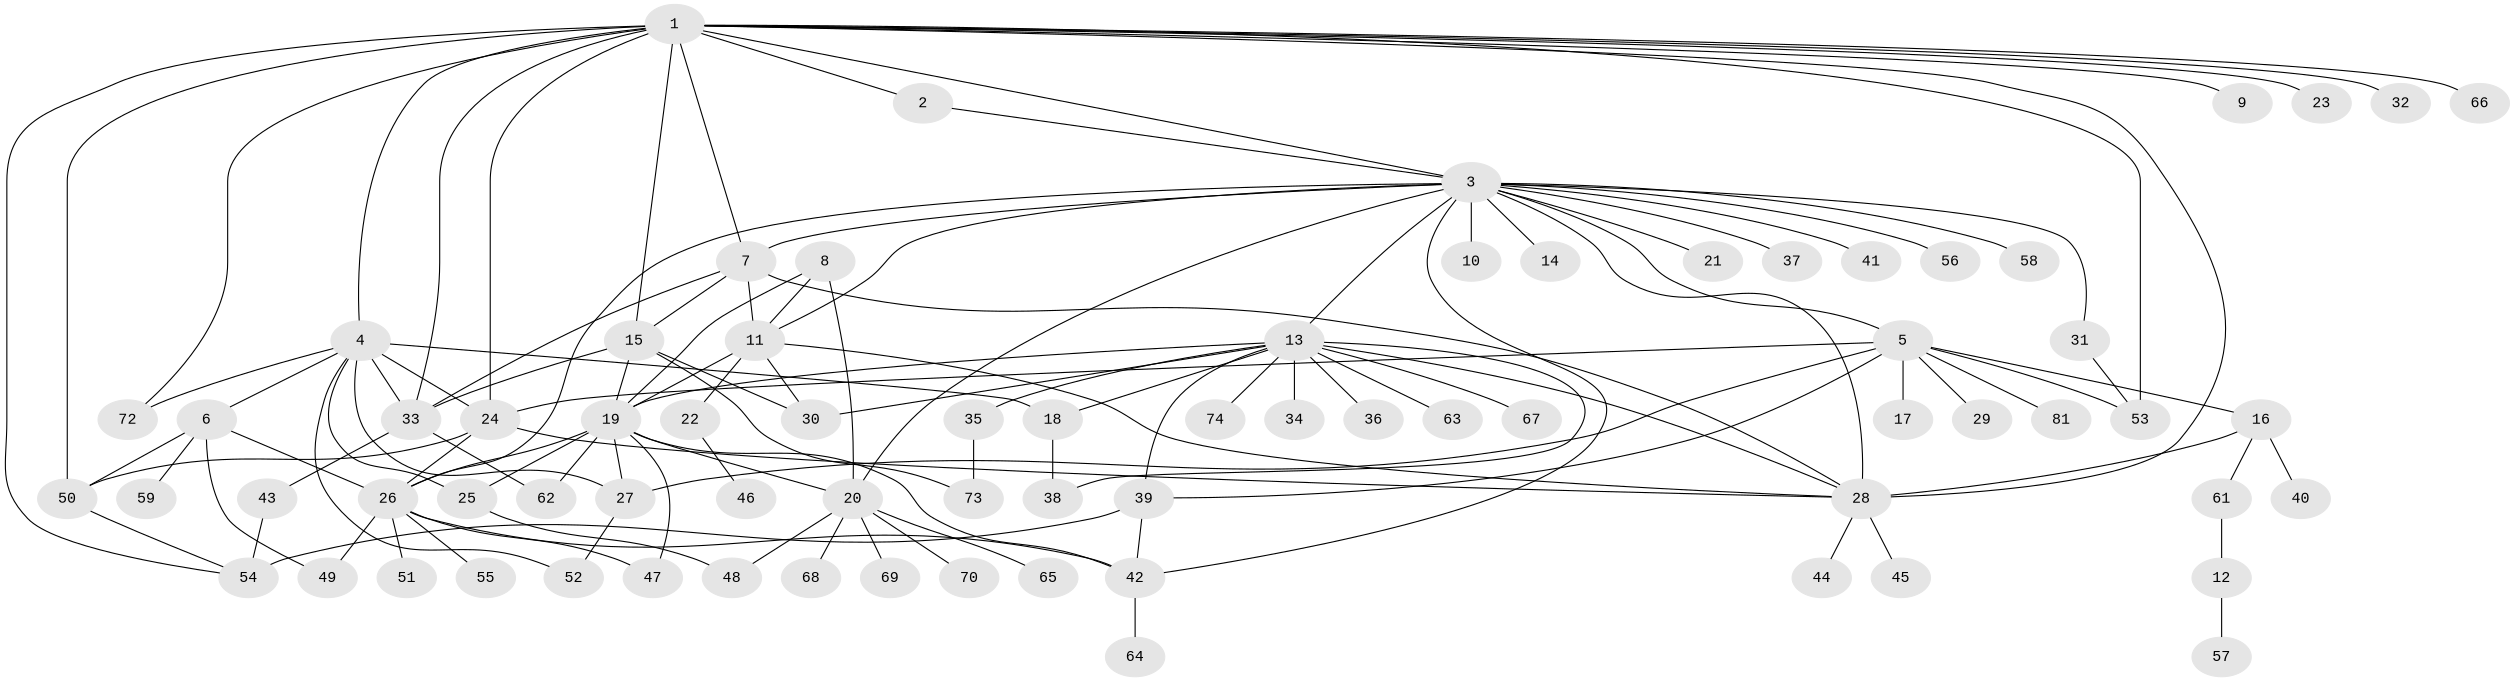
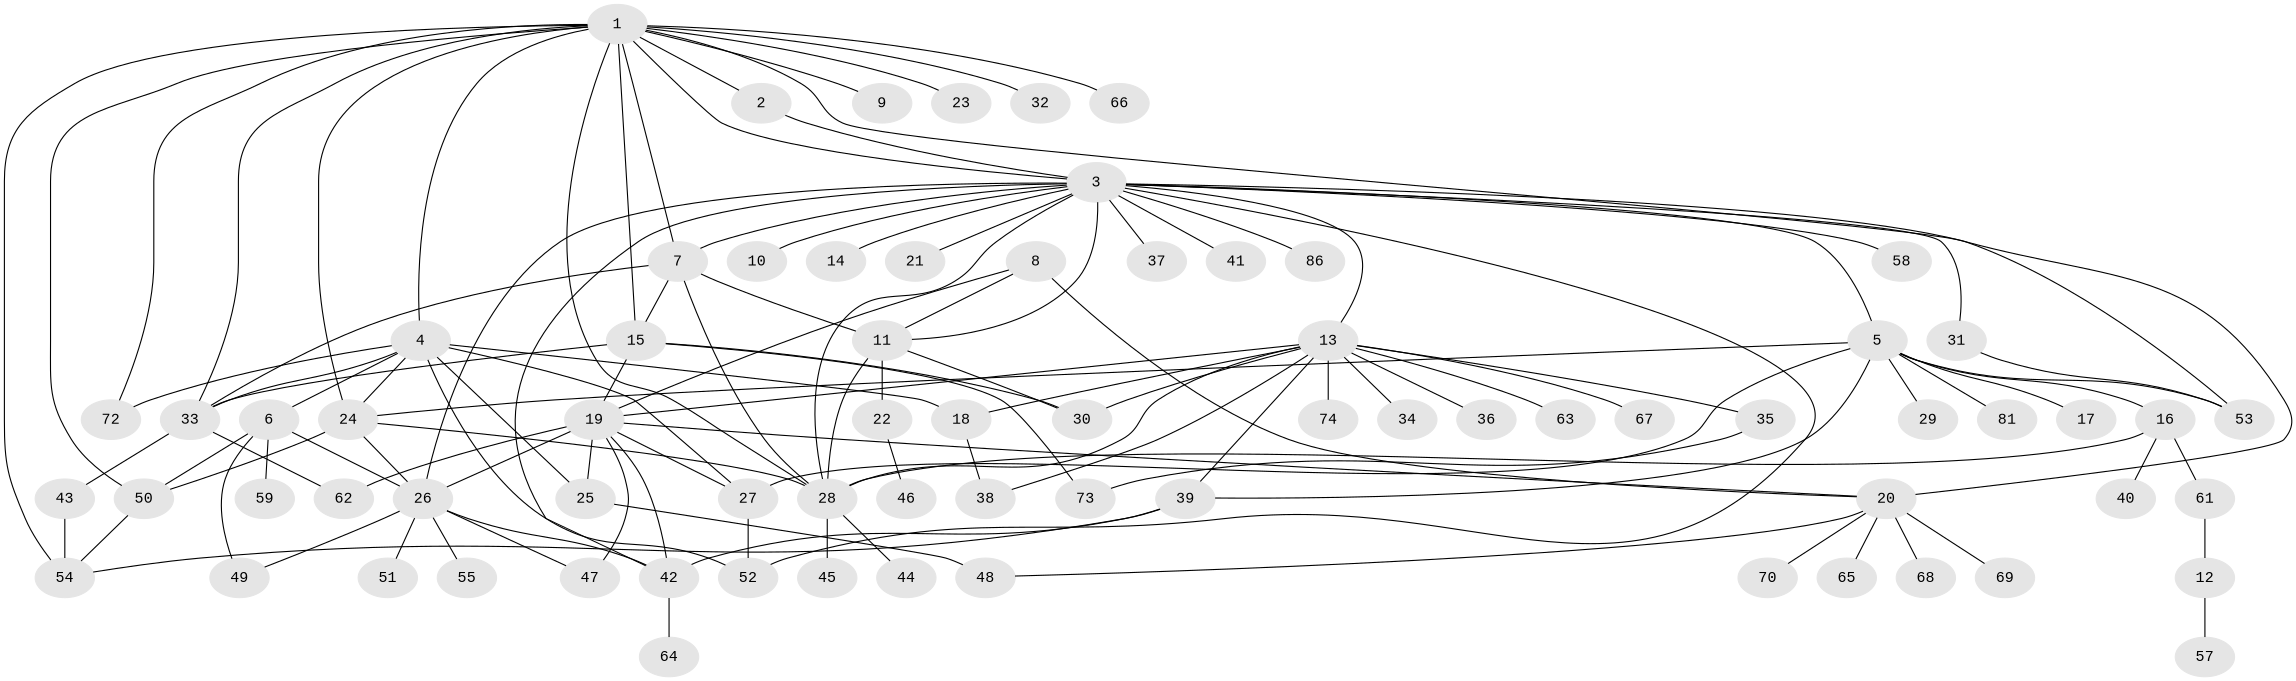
(1950, 261) -> (1315, 261)
(683, 380) -> none
none -> (1682, 529)
